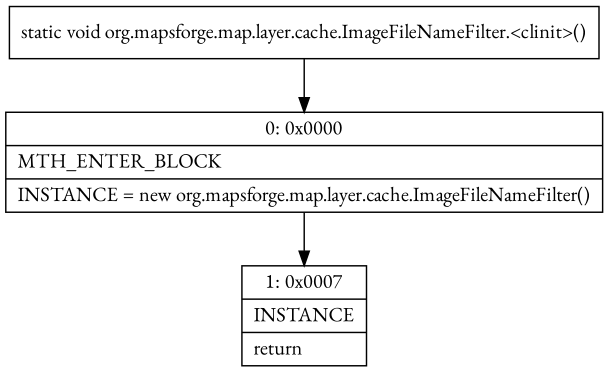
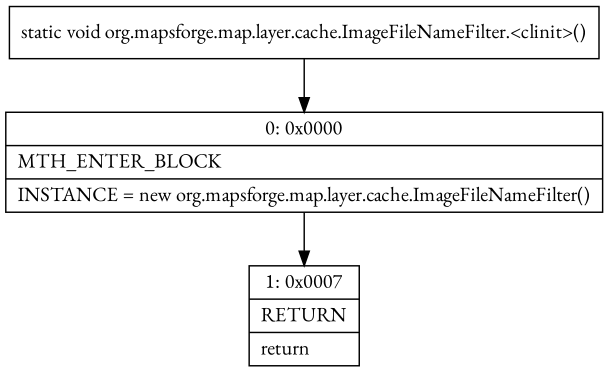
(304, 315) -> (304, 315)
